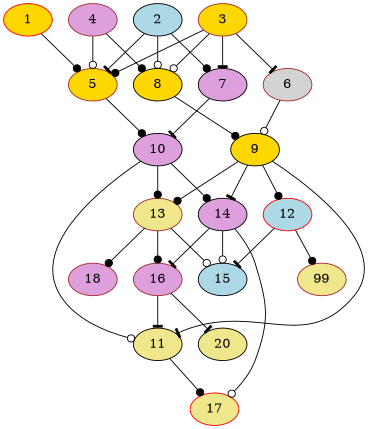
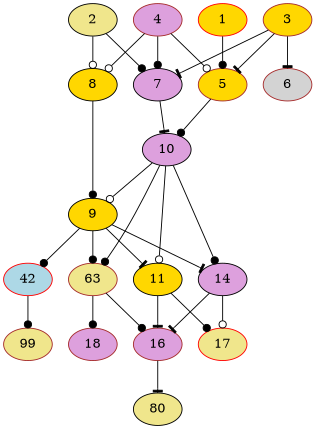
(158, 20) -> (93, 20)
(121, 48) -> (130, 48)
(130, 48) -> none
(195, 48) -> none
none -> (158, 49)
(163, 50) -> (257, 51)
(273, 114) -> (133, 180)
(158, 215) -> (93, 279)
(288, 215) -> (28, 279)
(223, 279) -> none
(158, 310) -> (158, 310)
(158, 344) -> (158, 279)
(223, 344) -> (158, 409)
